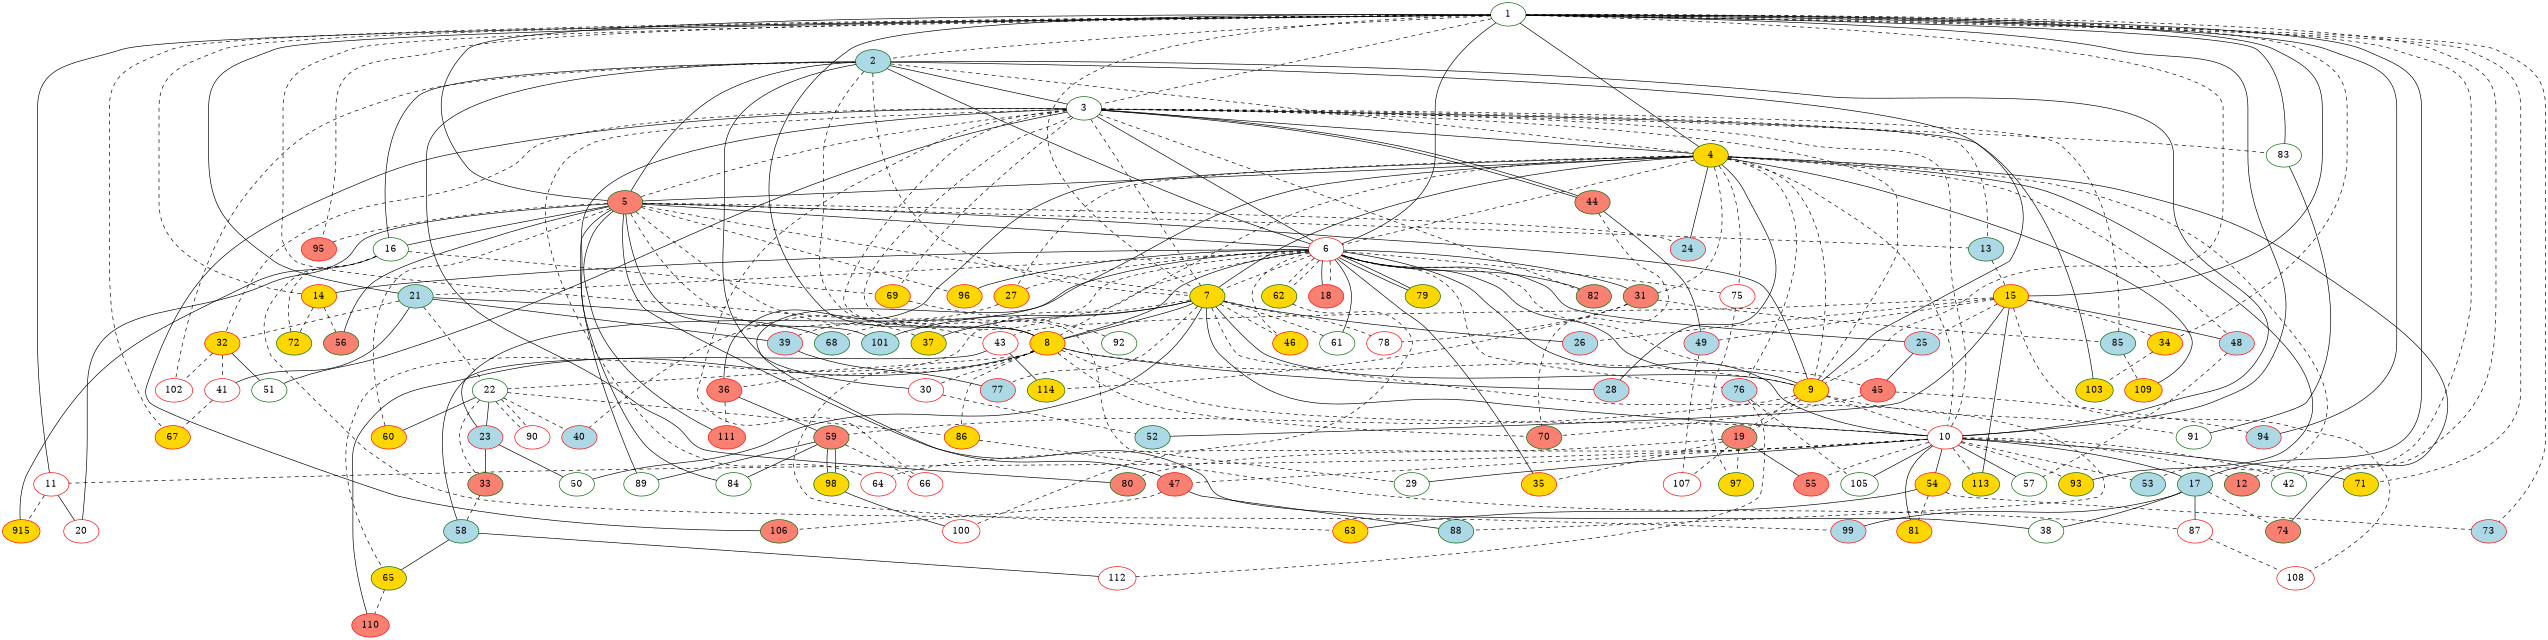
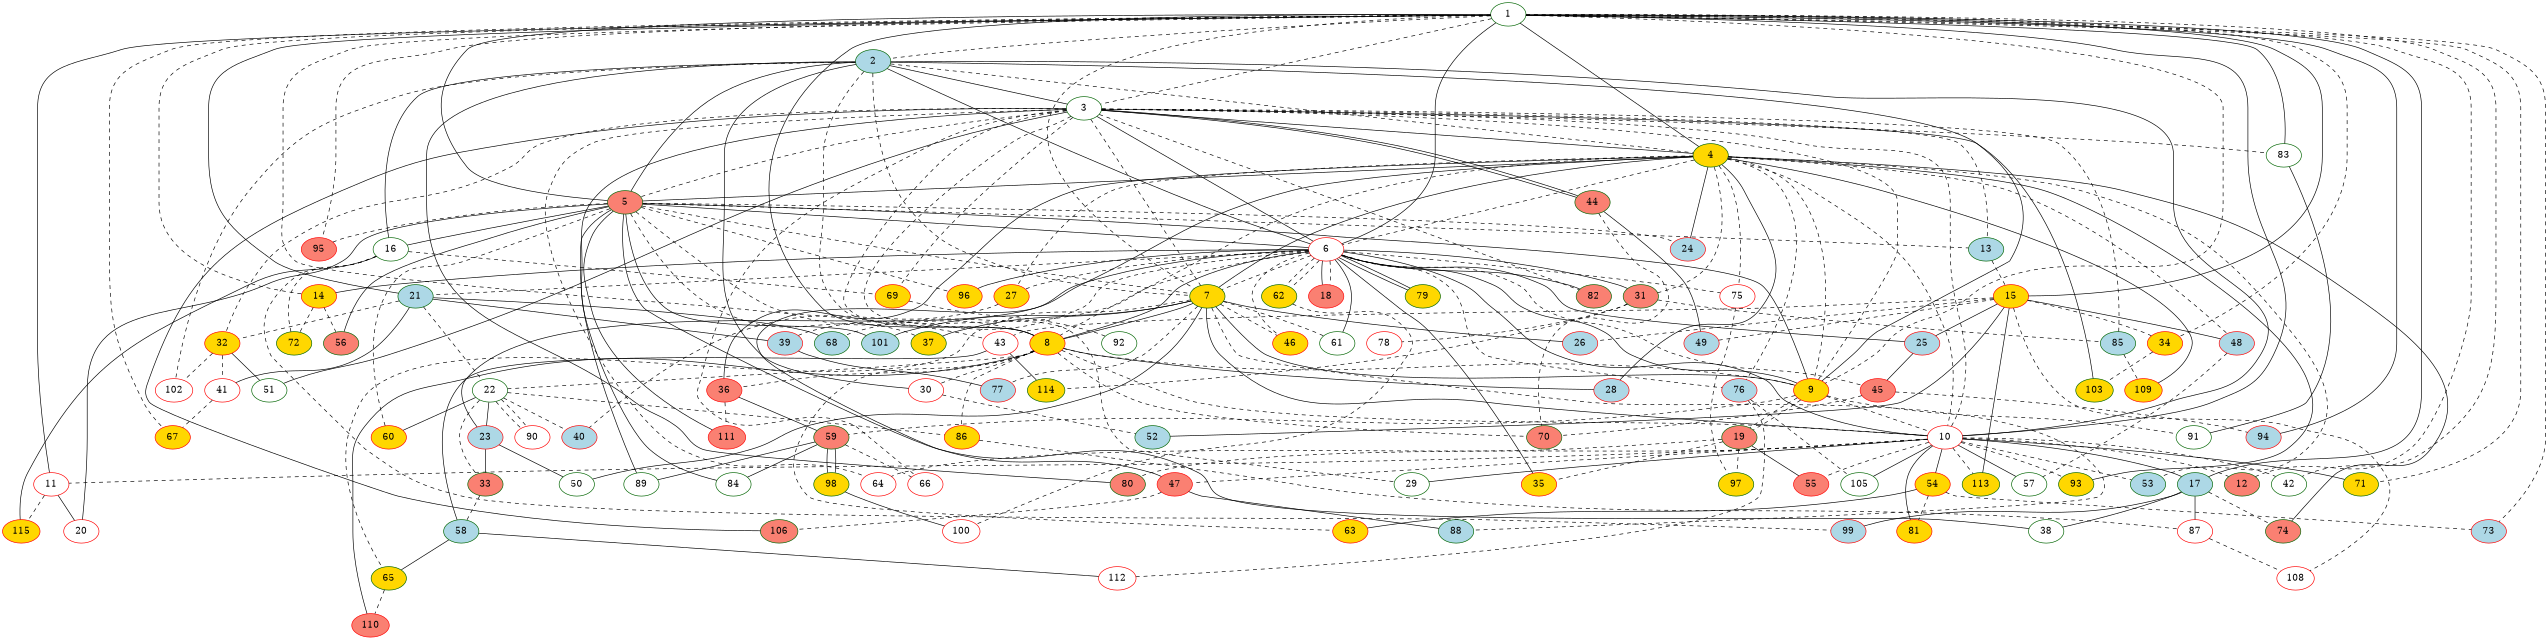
(1967, 320) -> (1967, 320)
(1335, 324) -> none
(1682, 484) -> none
(21, 531) -> (21, 531)
